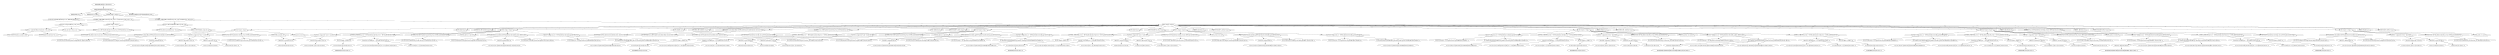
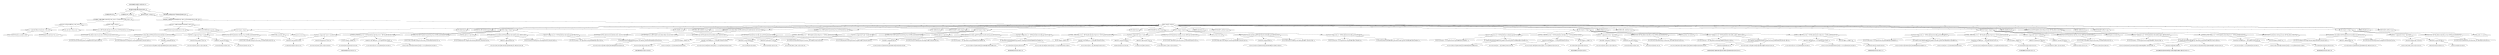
(64, 20) -> none
(1398, 45) -> none
